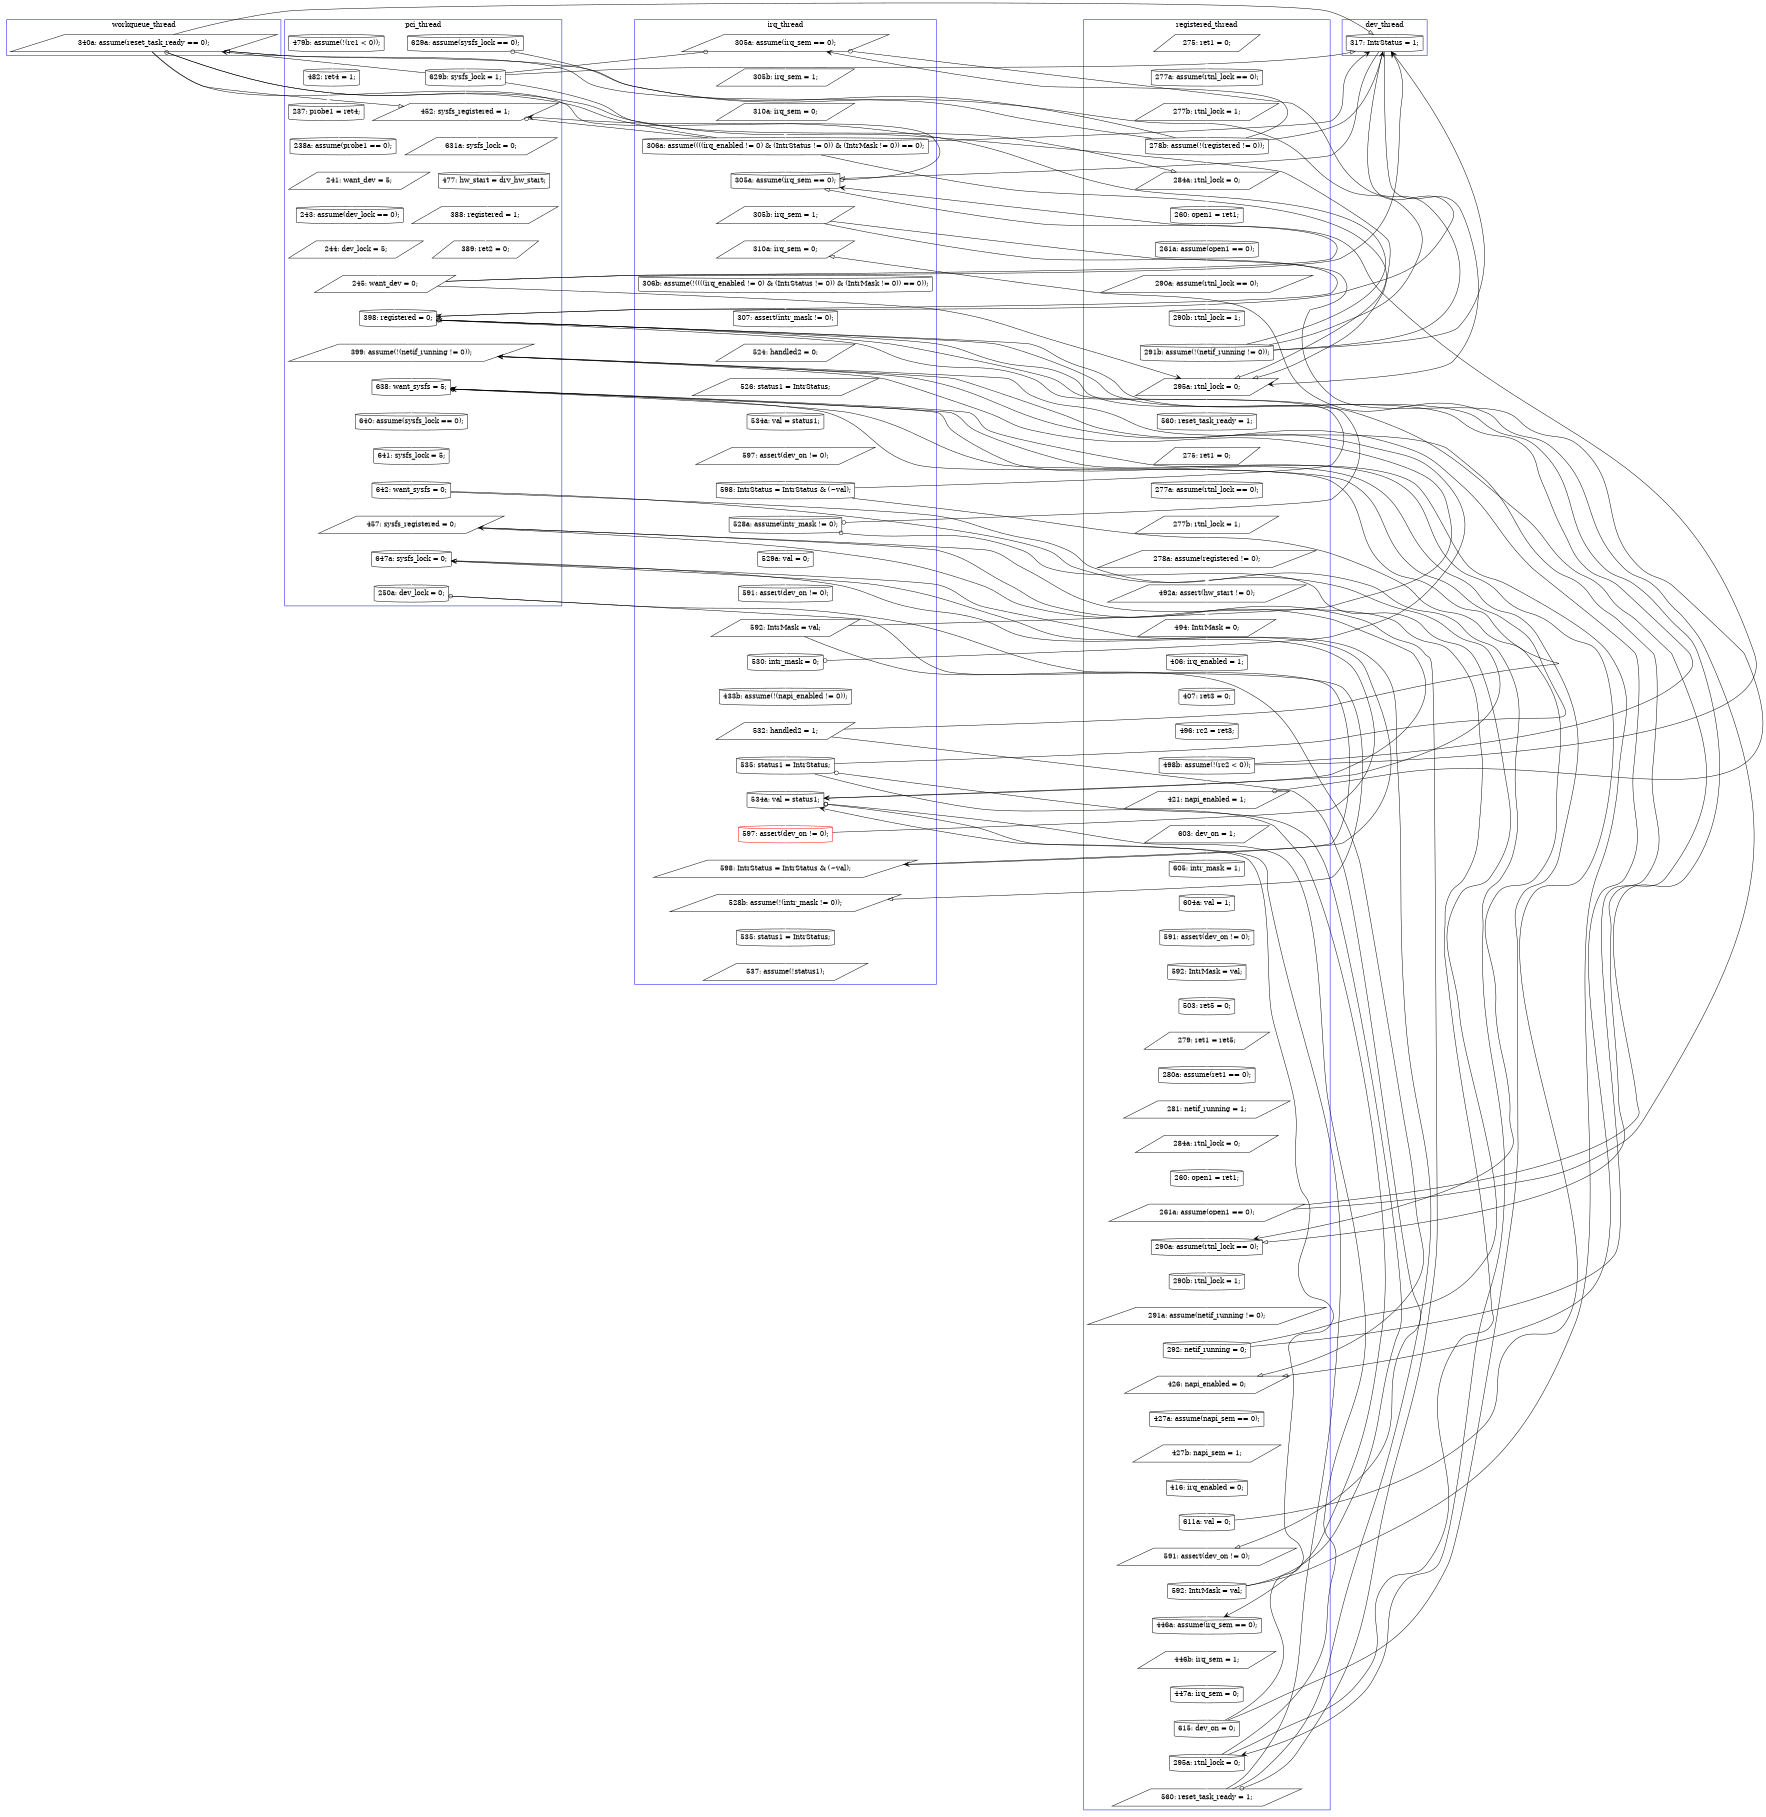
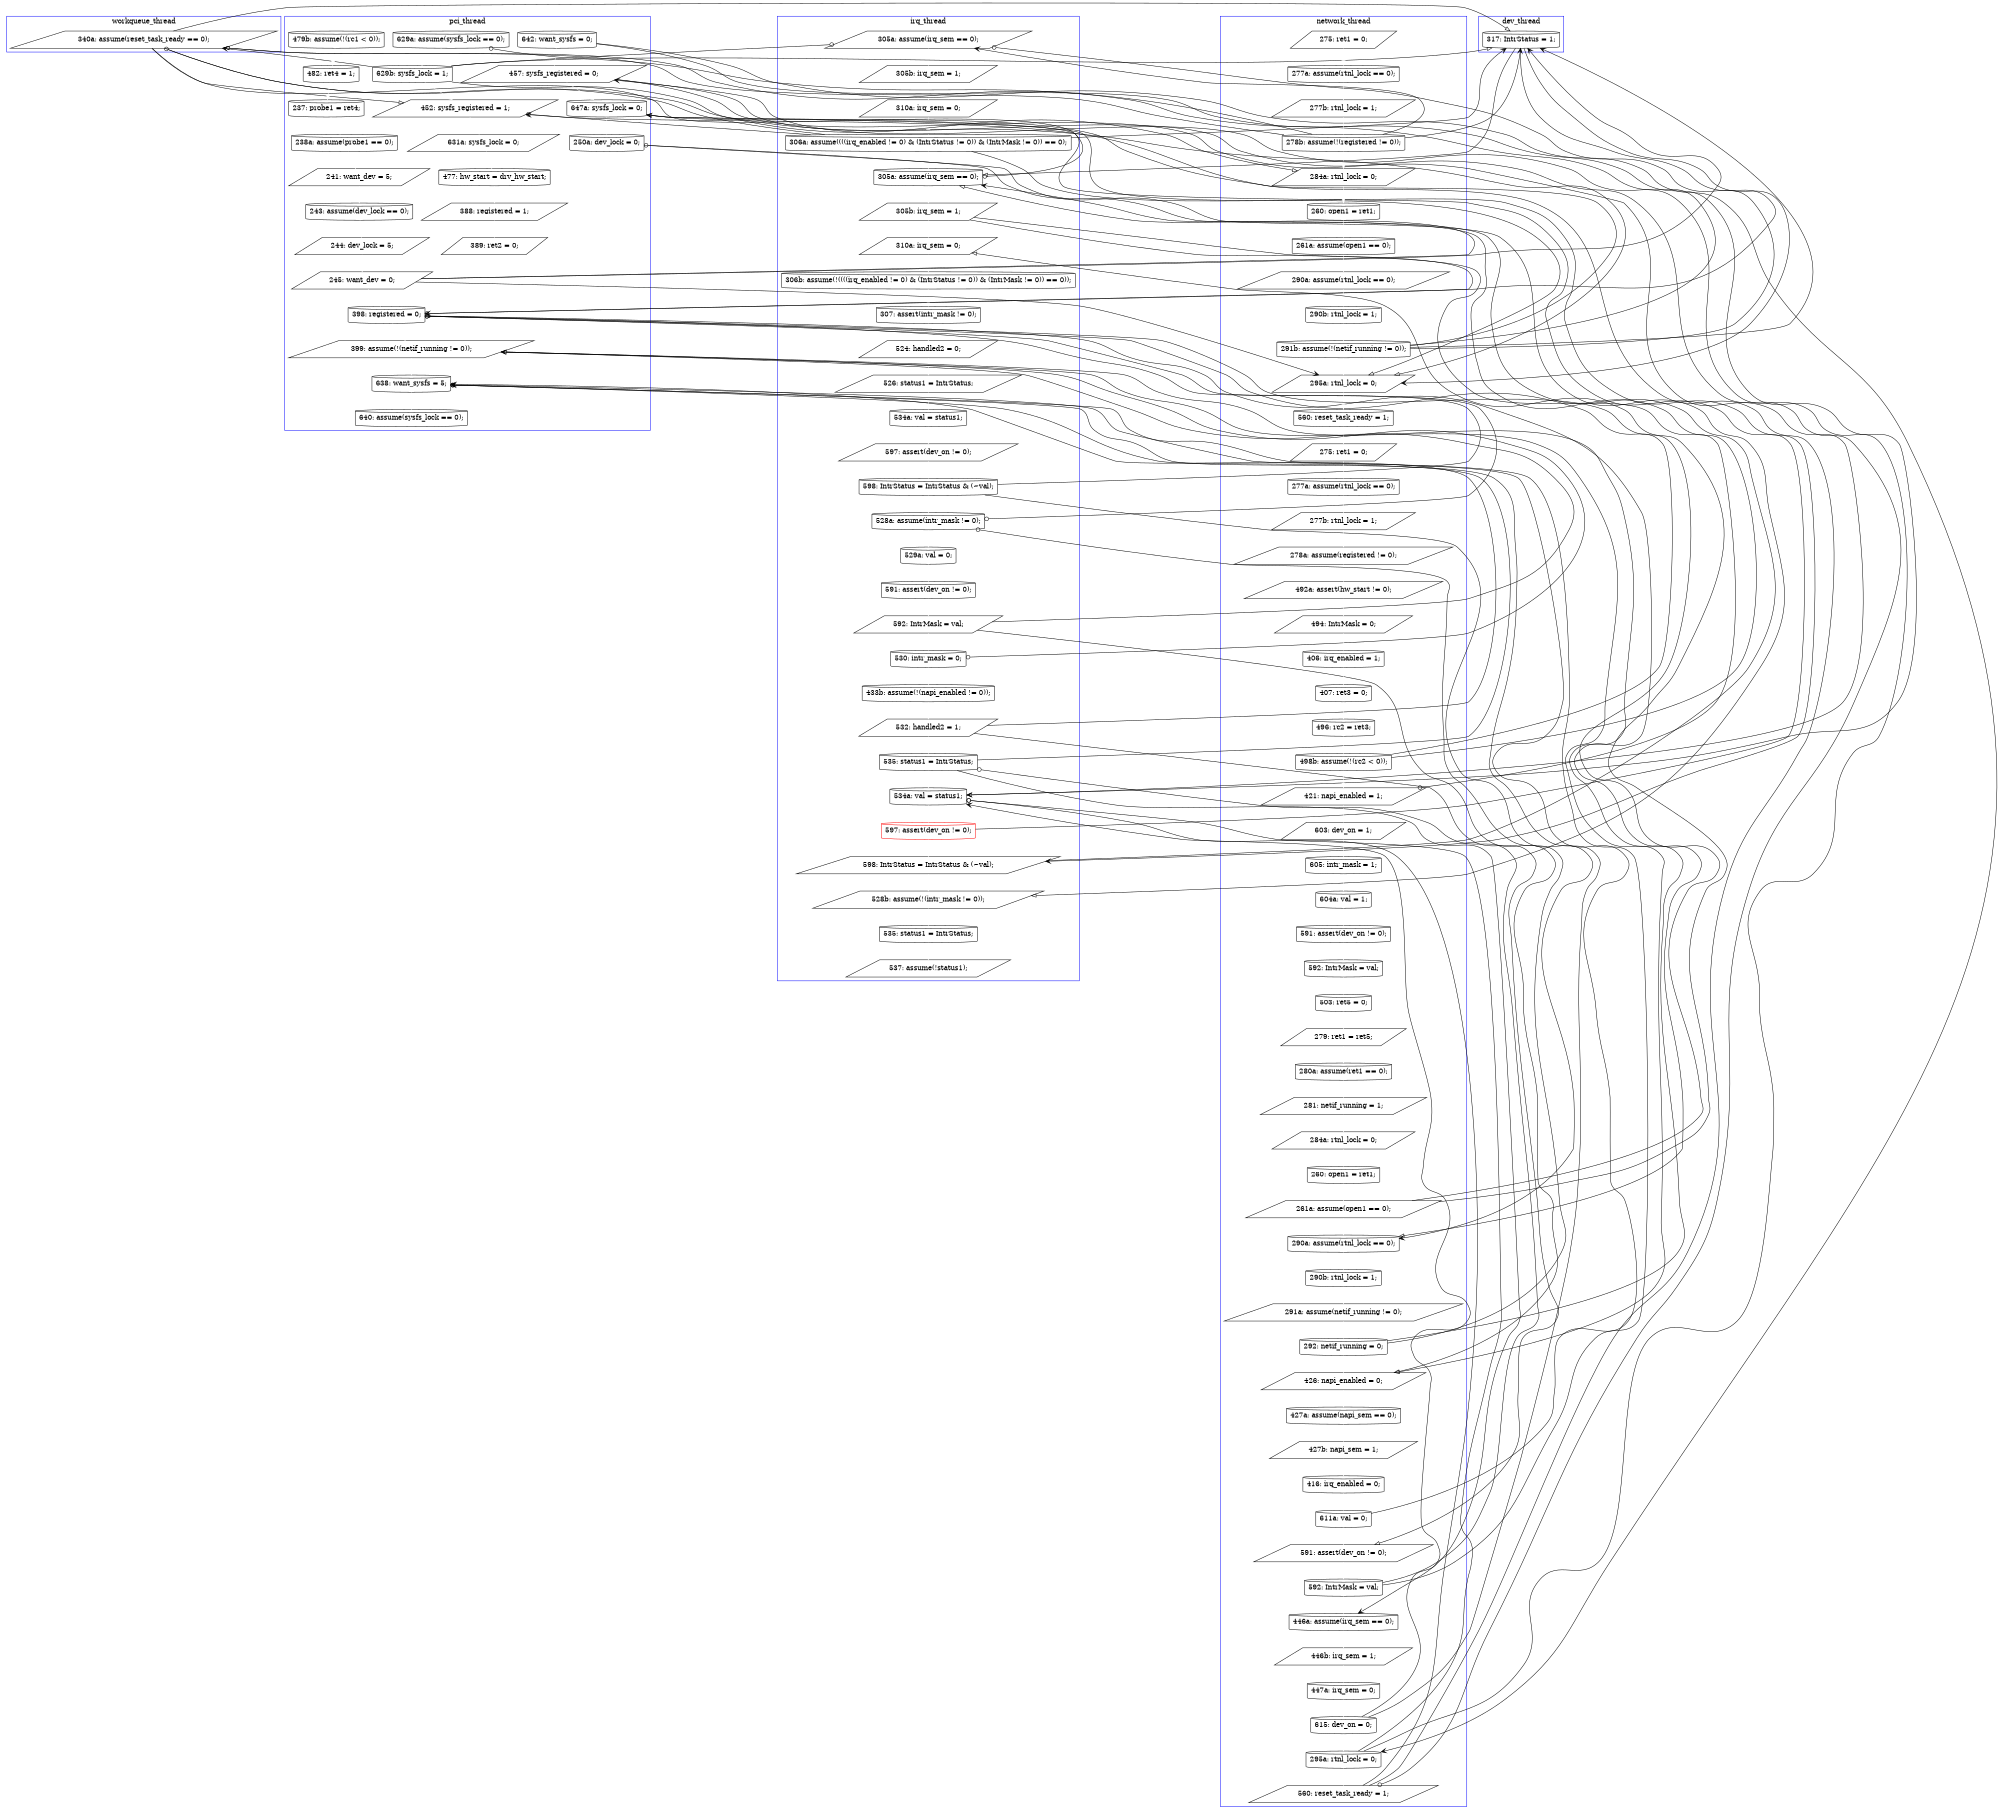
(1207, 25) -> (1344, 22)
(411, 456) -> none
